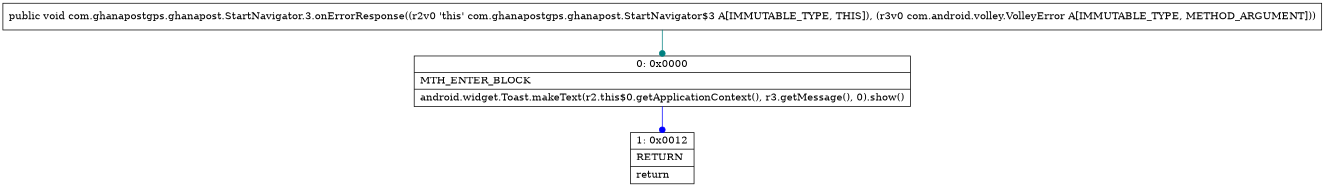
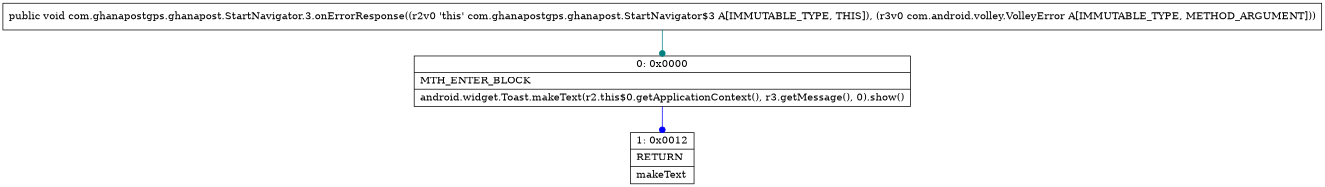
(653, 175) -> (662, 175)
